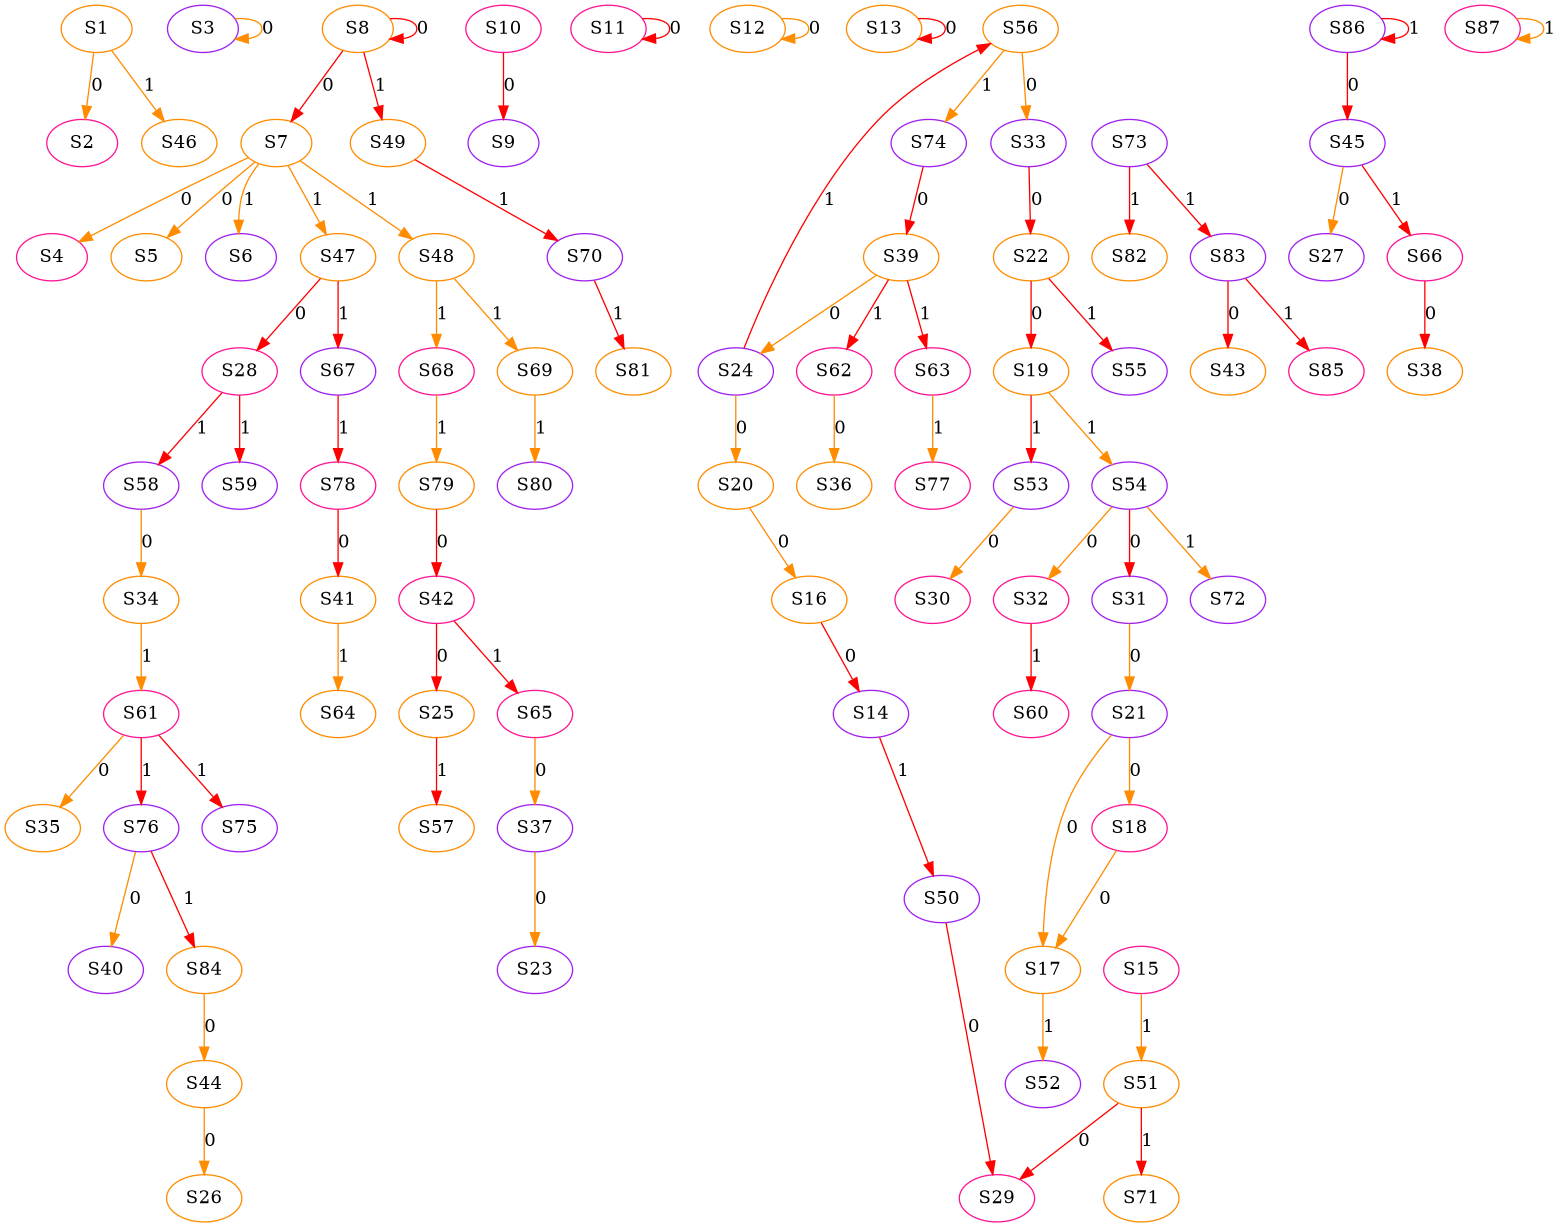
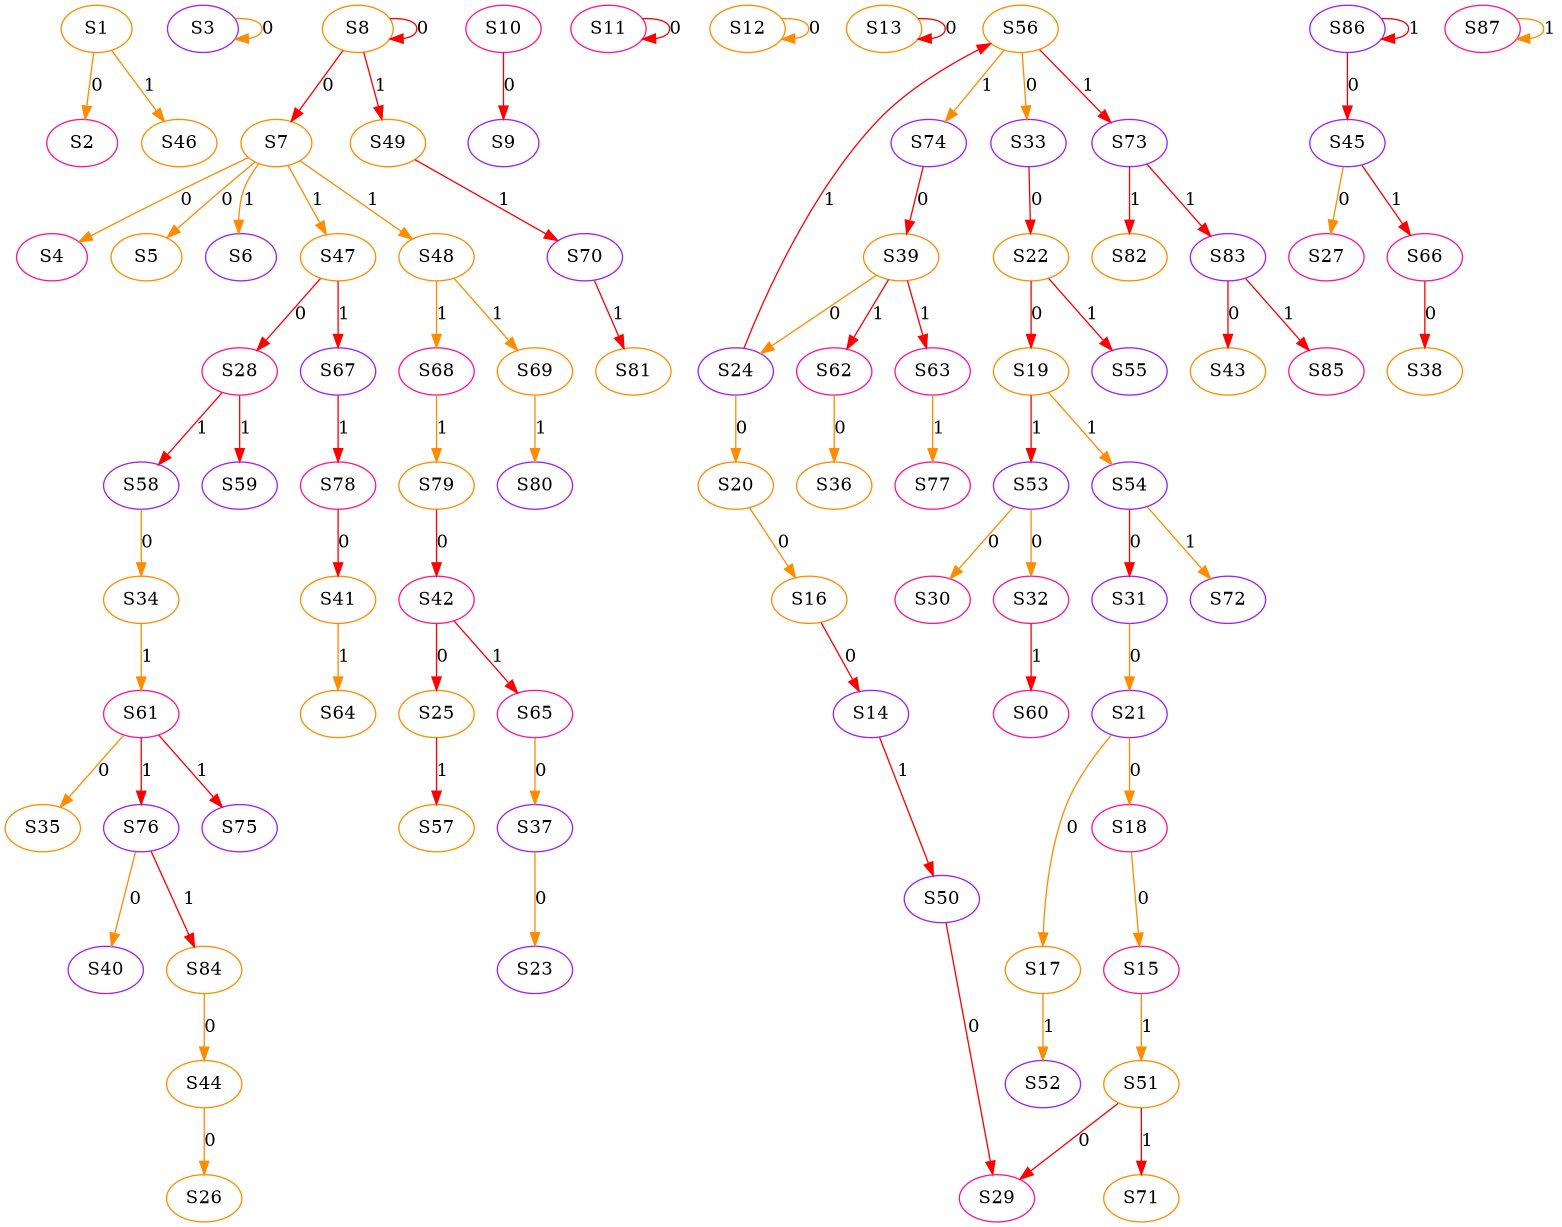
none -> (1070, 81)
(1326, 257) -> (1326, 257)
(1085, 538) -> (1031, 536)
(1090, 894) -> (1135, 892)
